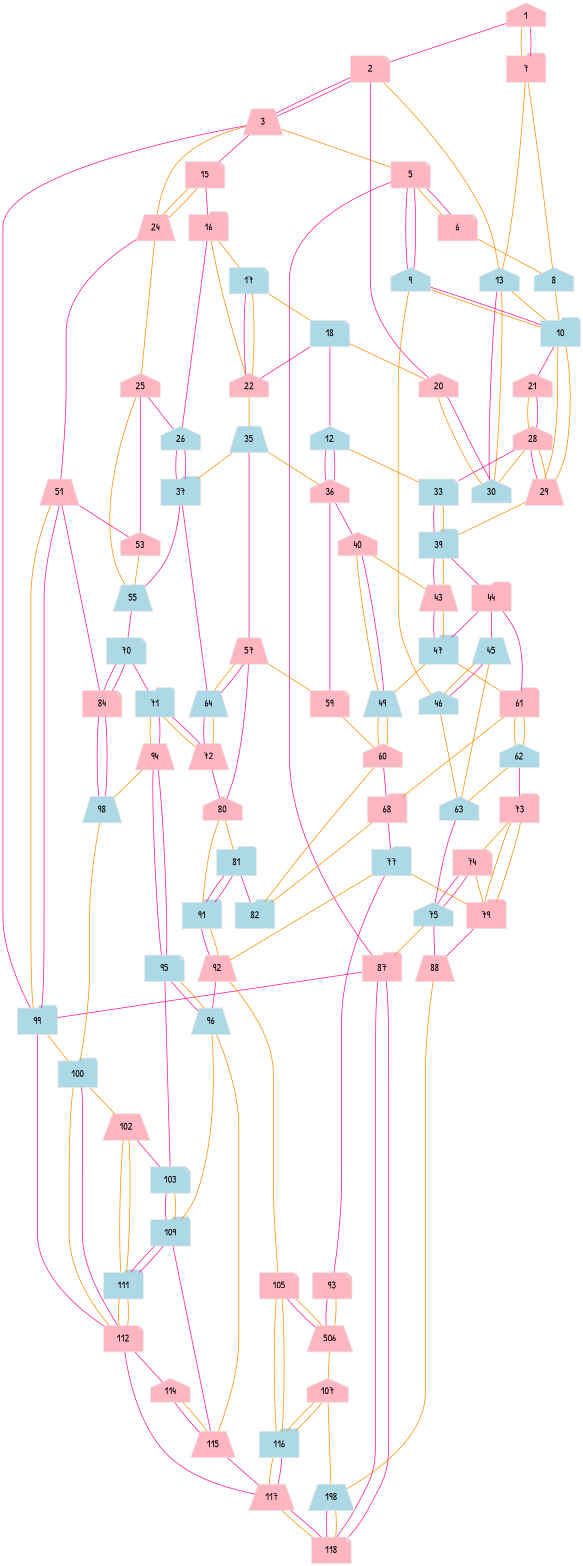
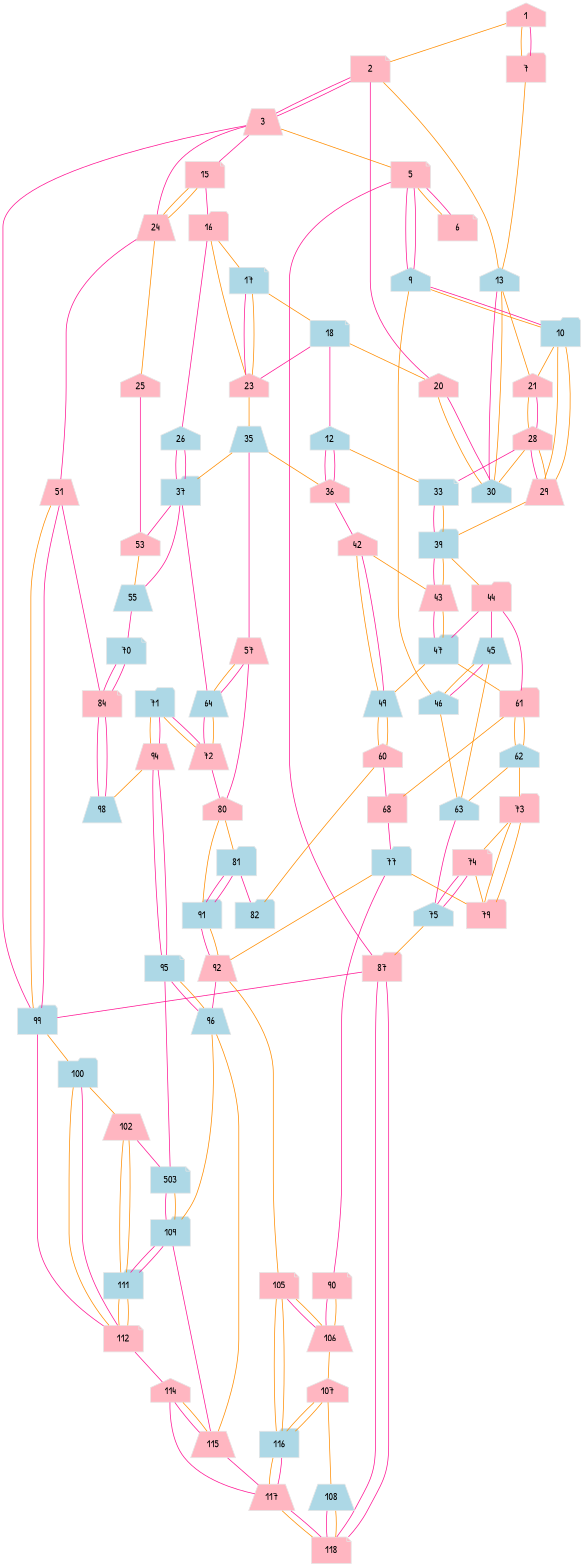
(448, 43) -> (448, 43)
(185, 155) -> (185, 155)
(554, 281) -> none
(529, 306) -> (516, 333)
(546, 361) -> (546, 361)
(249, 386) -> (249, 386)
(161, 413) -> none
(112, 491) -> none
(104, 521) -> (159, 520)
(358, 545) -> (358, 545)
(465, 572) -> (465, 572)
(141, 677) -> none
(330, 704) -> none
(519, 782) -> (519, 782)
(322, 863) -> none
(90, 942) -> none
(435, 968) -> none
(170, 1180) -> (170, 1180)
(332, 1286) -> (332, 1286)
(330, 1339) -> (330, 1339)
(162, 1449) -> (192, 1466)
(331, 1497) -> (331, 1497)
